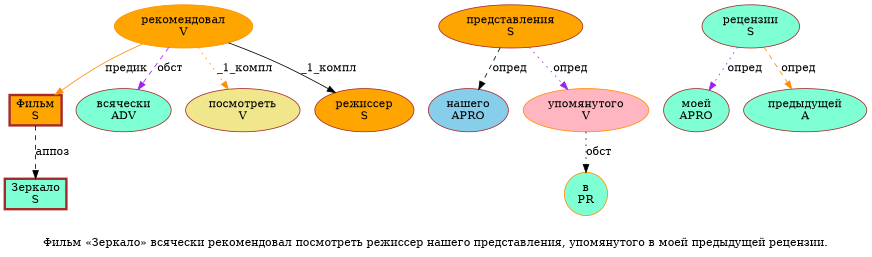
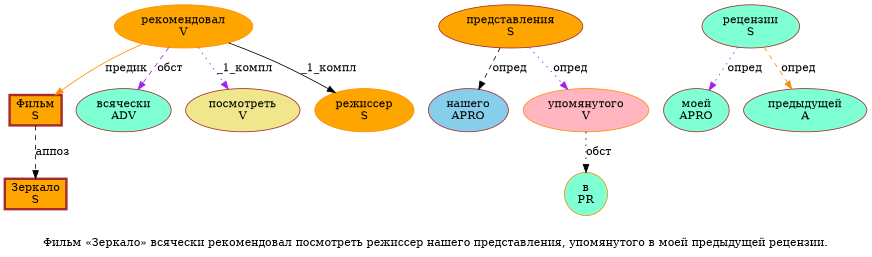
(211, 65) -> (211, 65)
(364, 110) -> (364, 110)
(36, 194) -> (36, 194)
